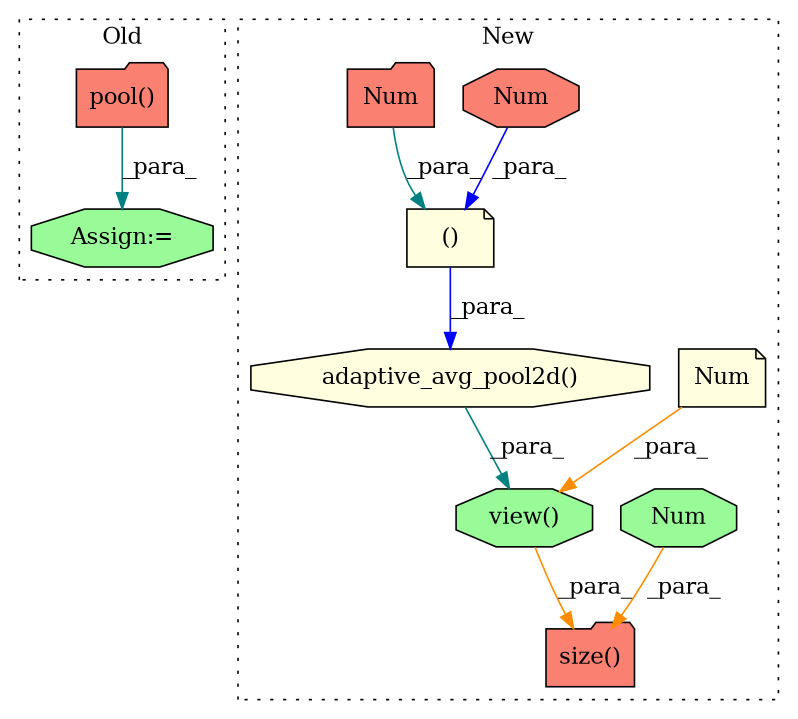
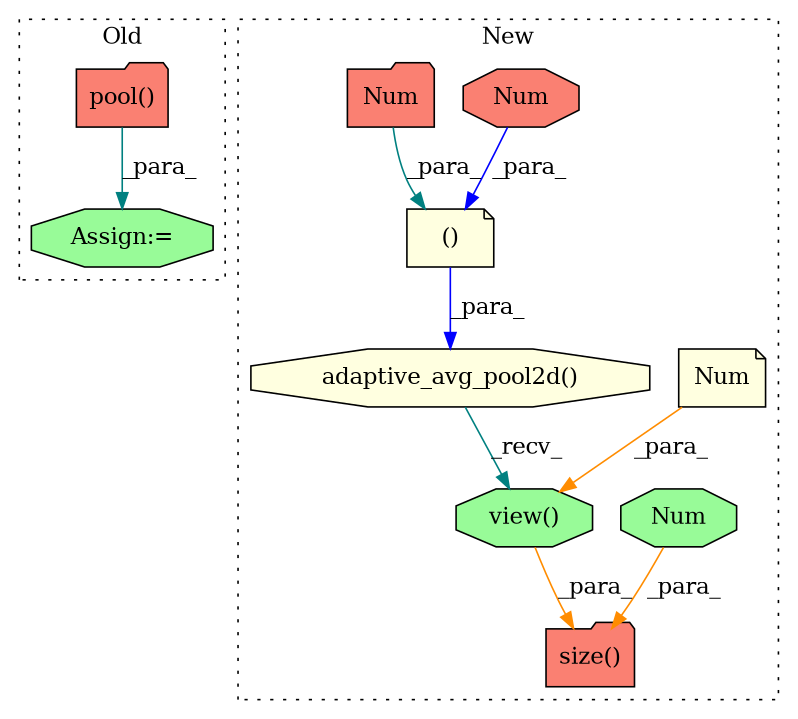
(527, 448) -> (527, 448)
